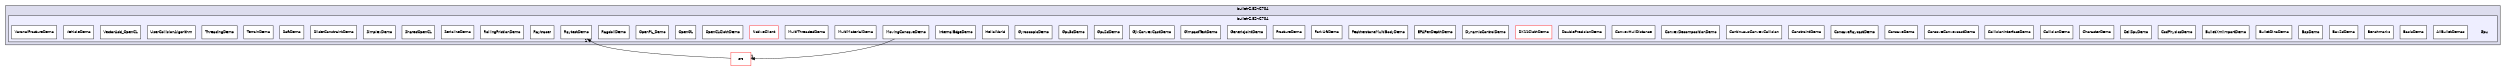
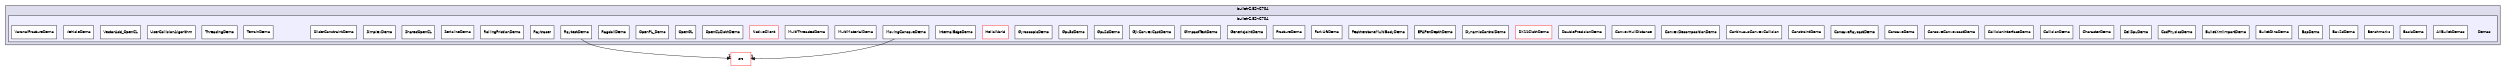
(292, 32) -> none
(995, 32) -> (995, 32)
(2484, 32) -> (2484, 32)
(660, 54) -> (653, 54)
